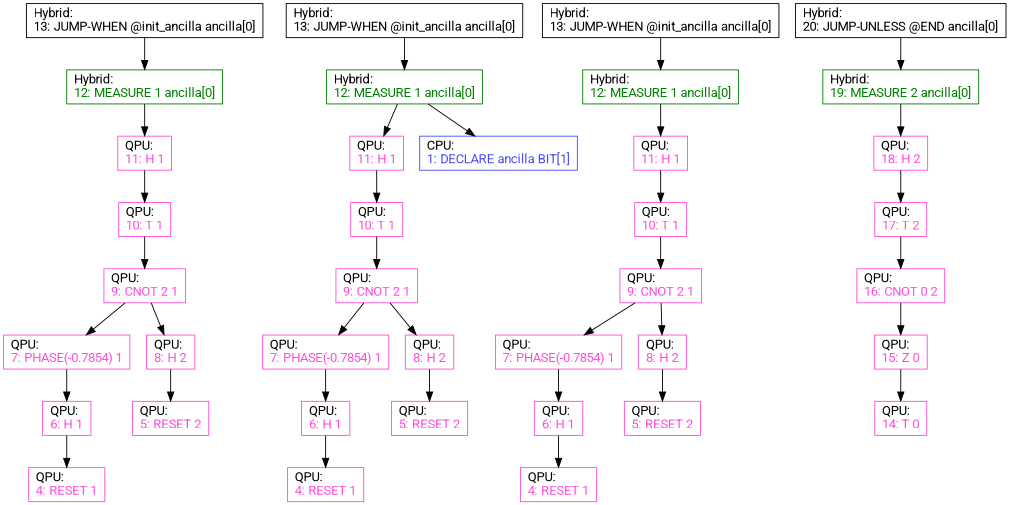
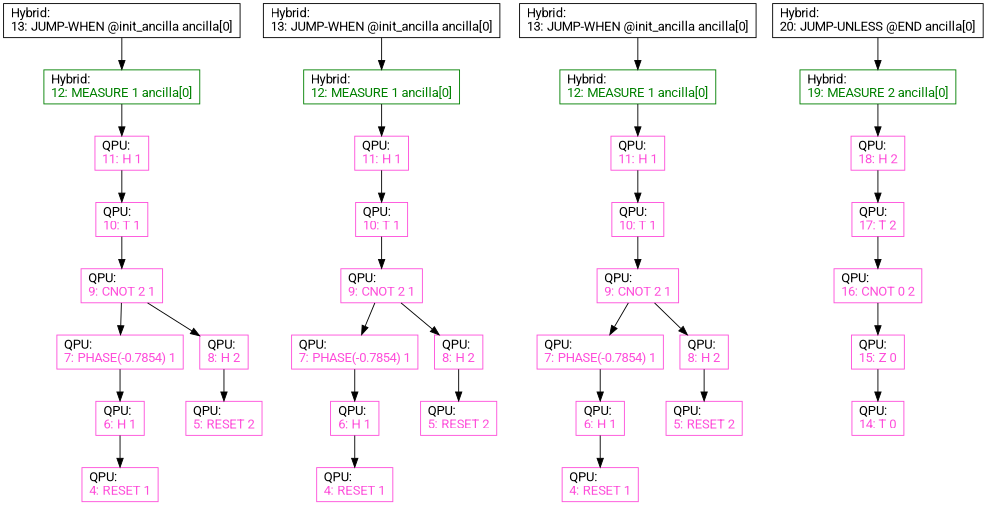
(499, 153) -> none
